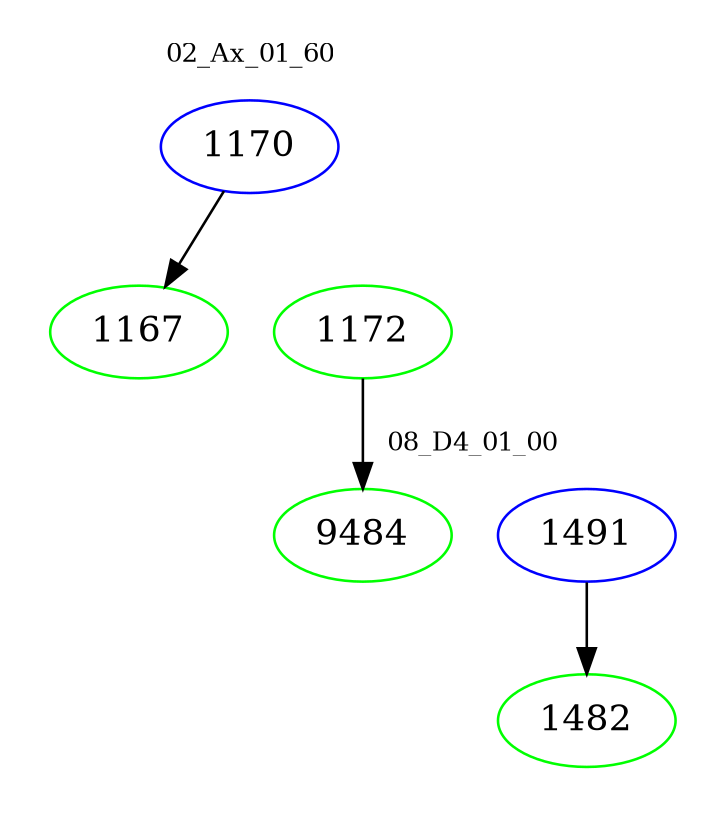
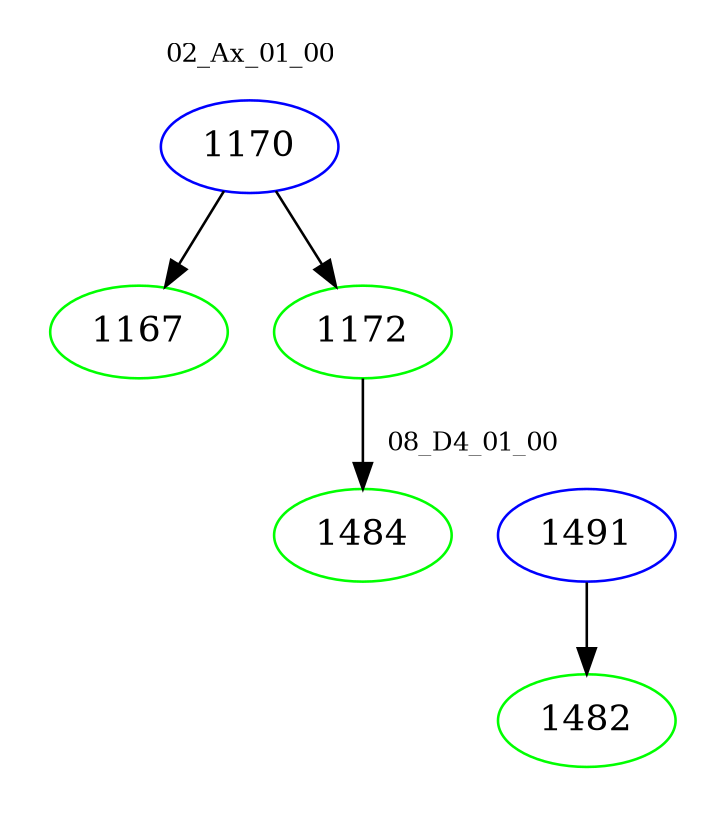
(251, 55) -> (251, 55)
none -> (299, 228)
(363, 535) -> (363, 535)
